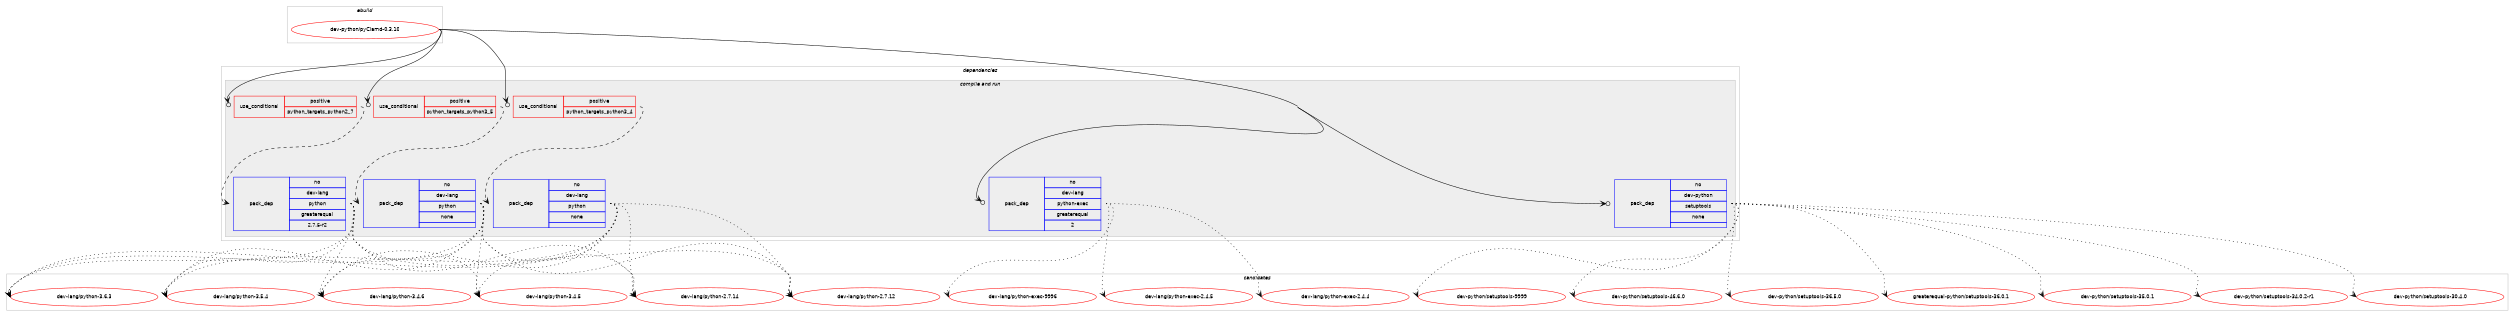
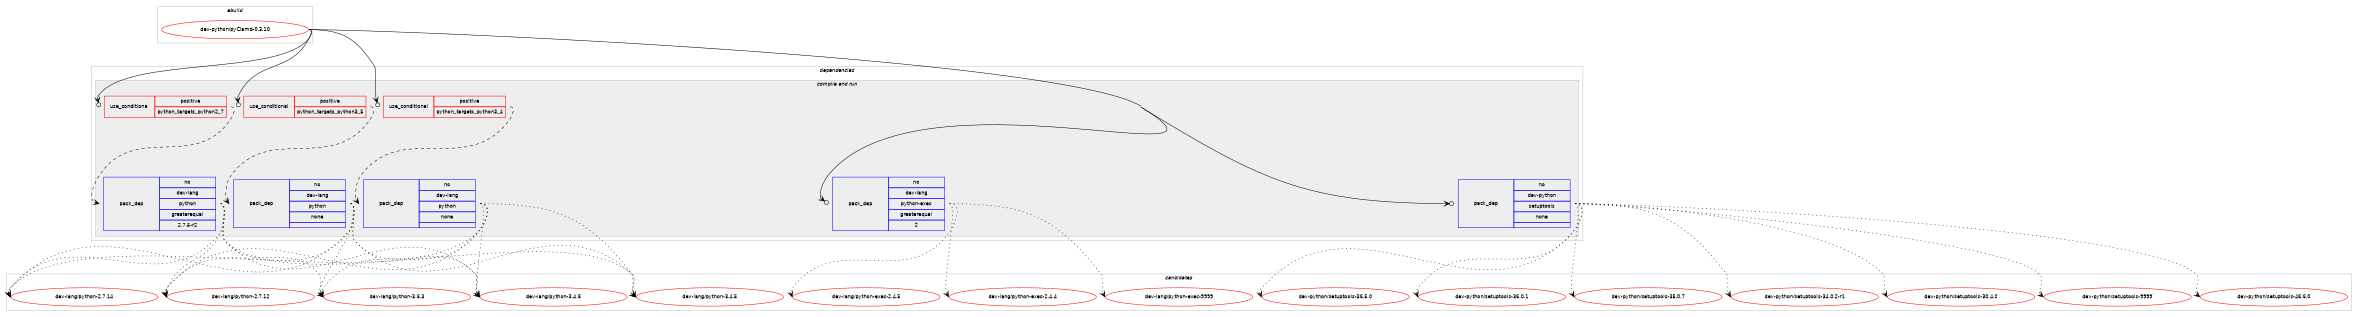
(241, 297) -> none
(1023, 297) -> (1179, 297)
(1961, 297) -> (1492, 297)
(2118, 297) -> (1648, 297)
